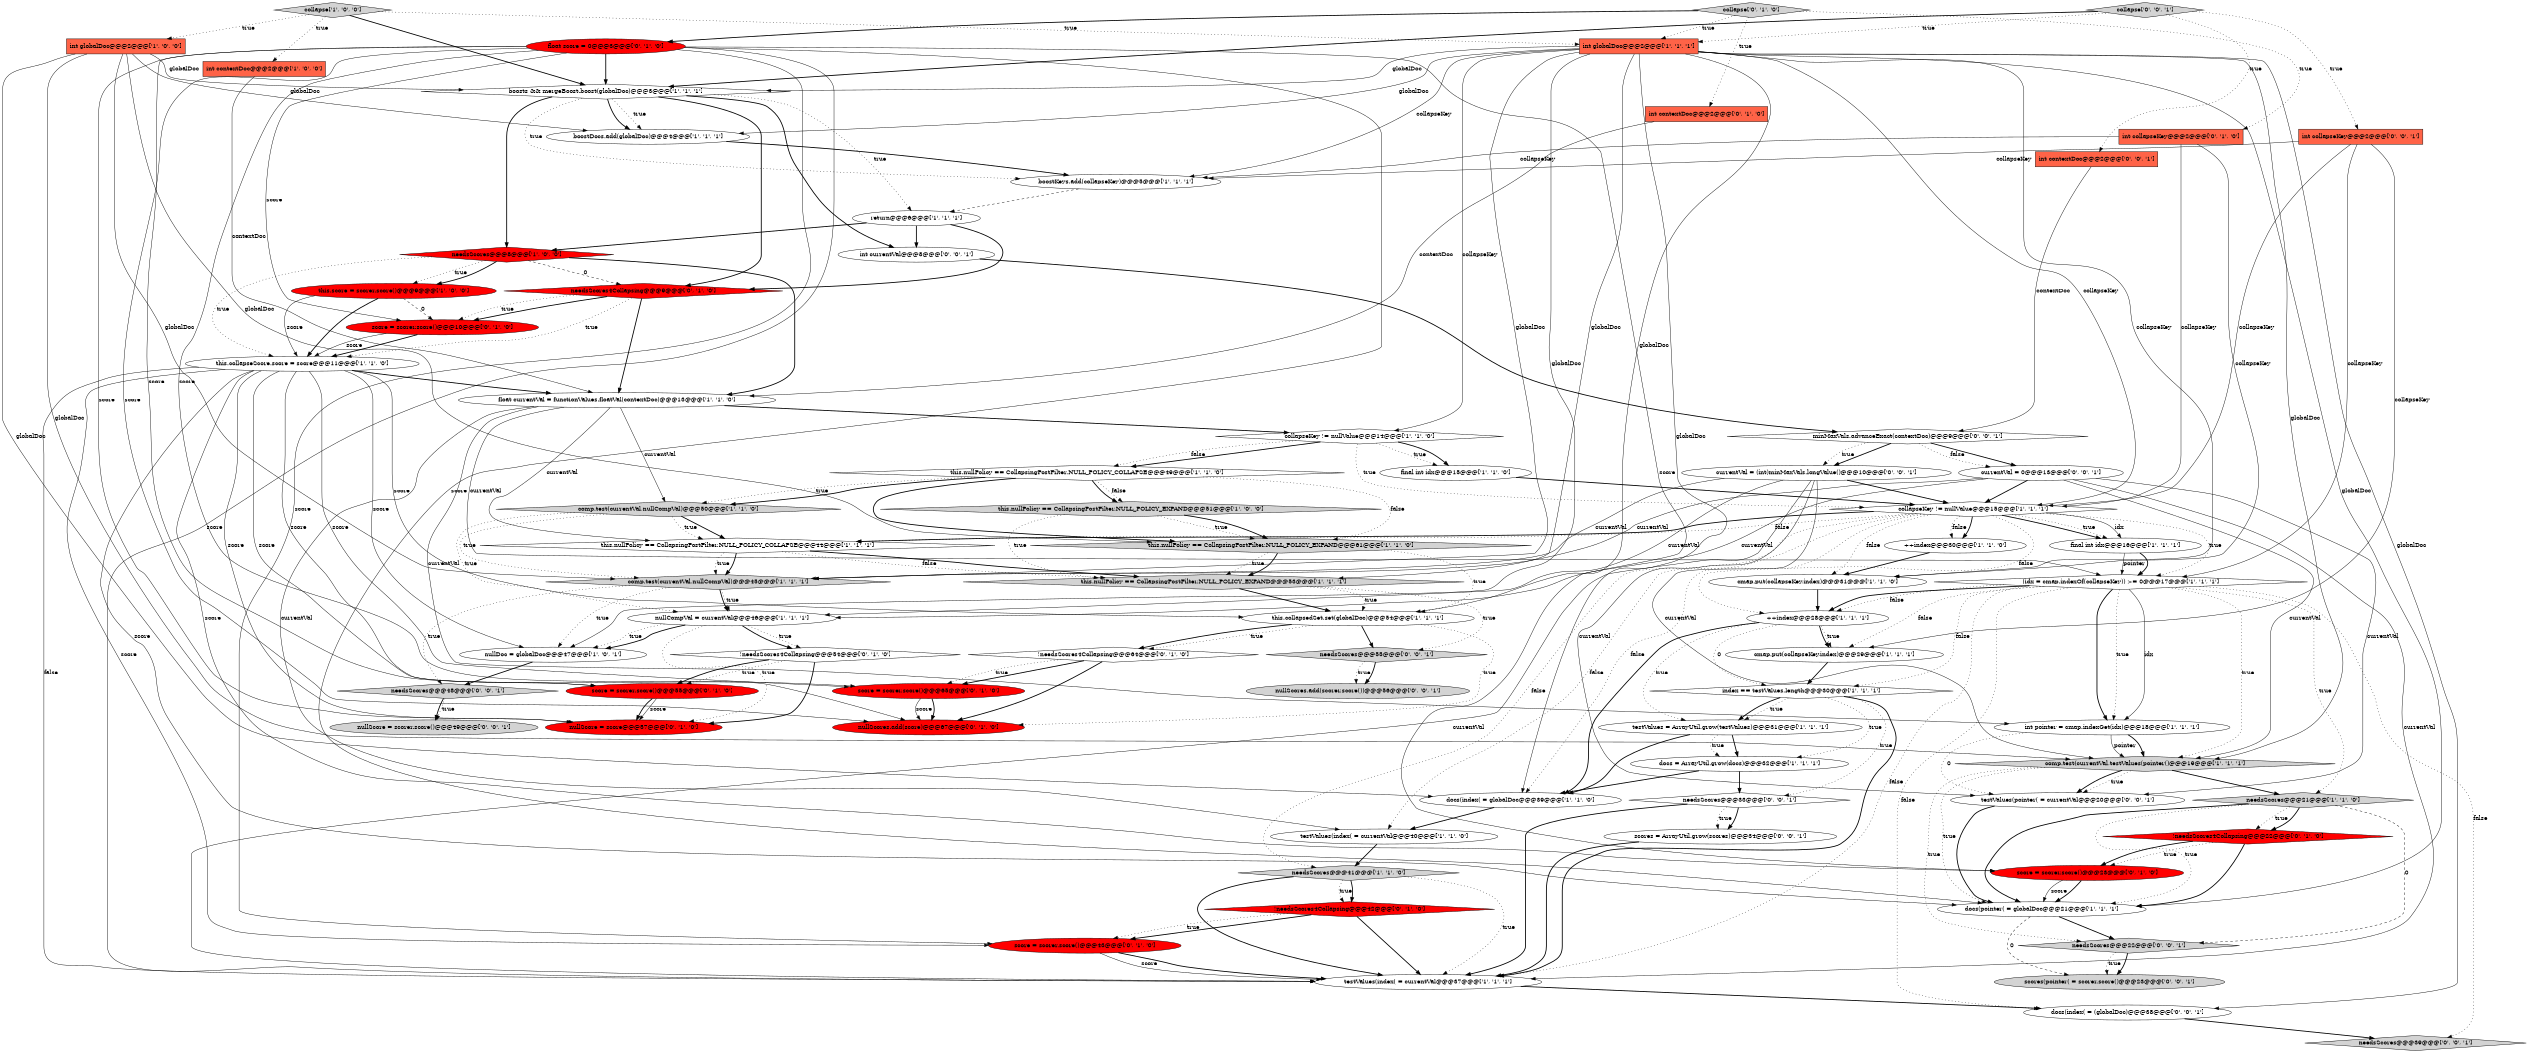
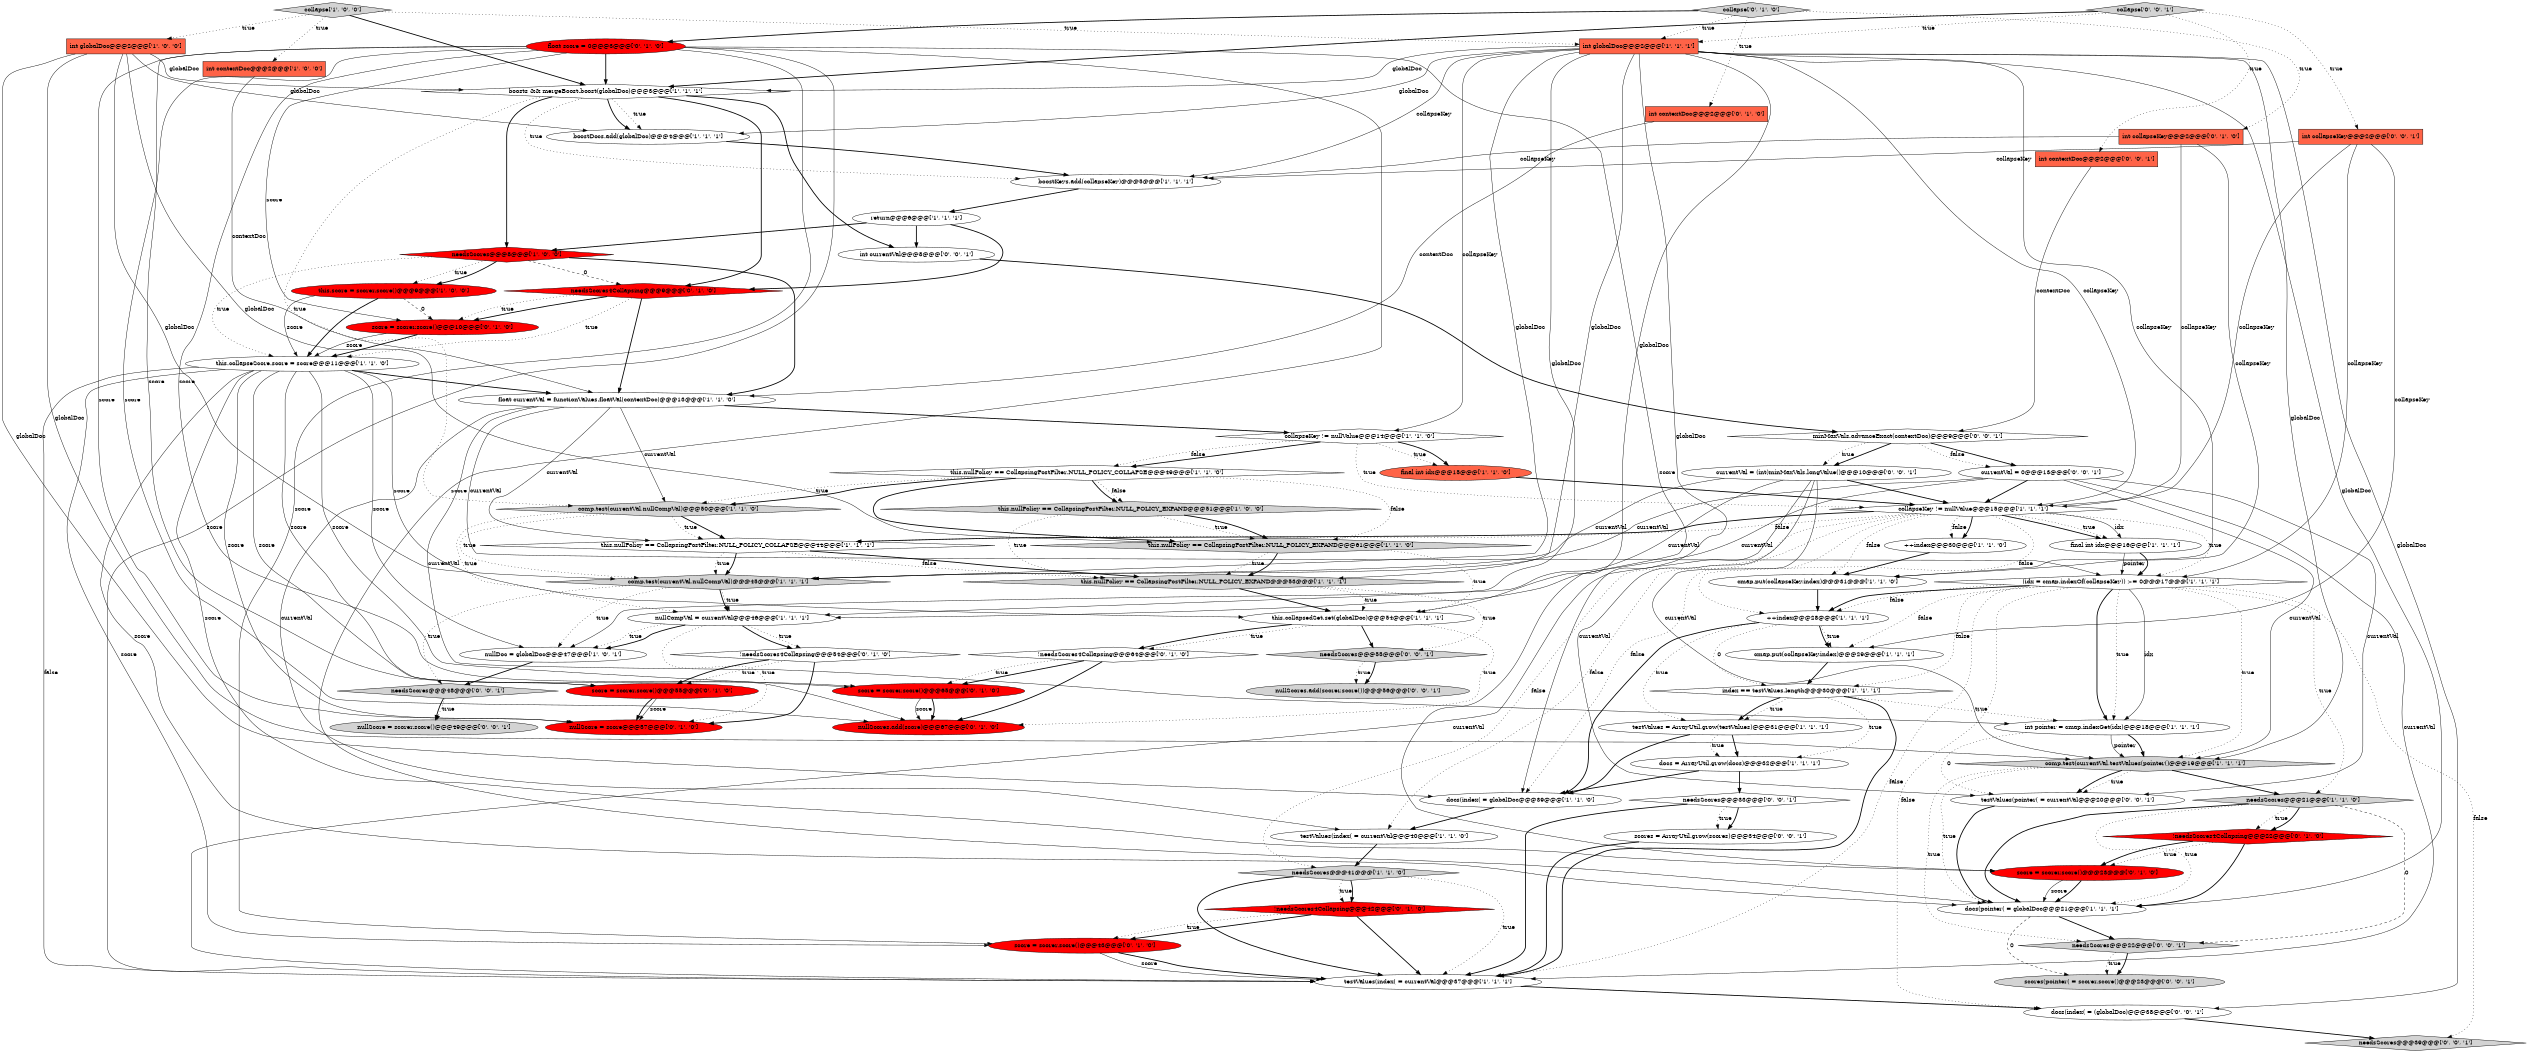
(825, 125) -> (373, 340)
(1016, 200) -> (1016, 200)
(1456, 473) -> (1456, 473)
(1868, 759) -> (1949, 708)
